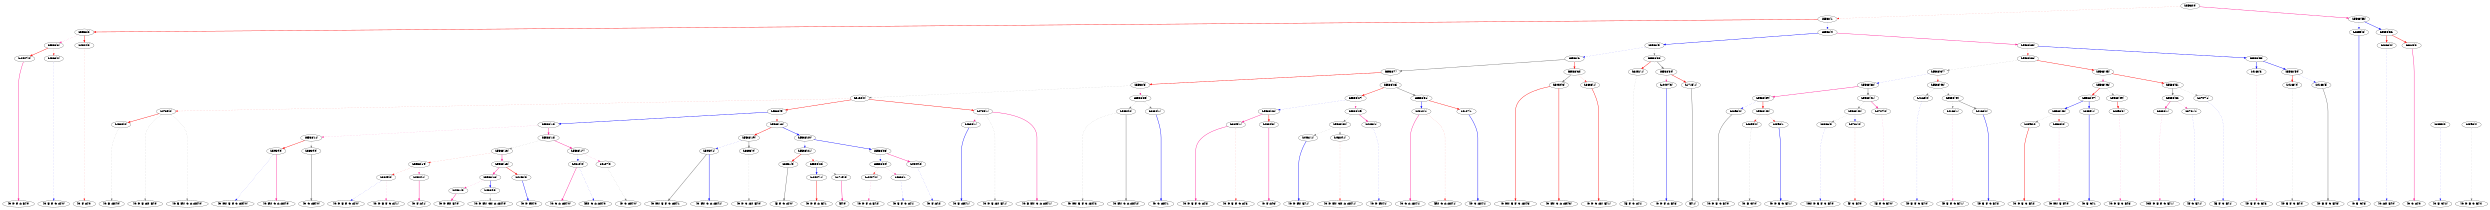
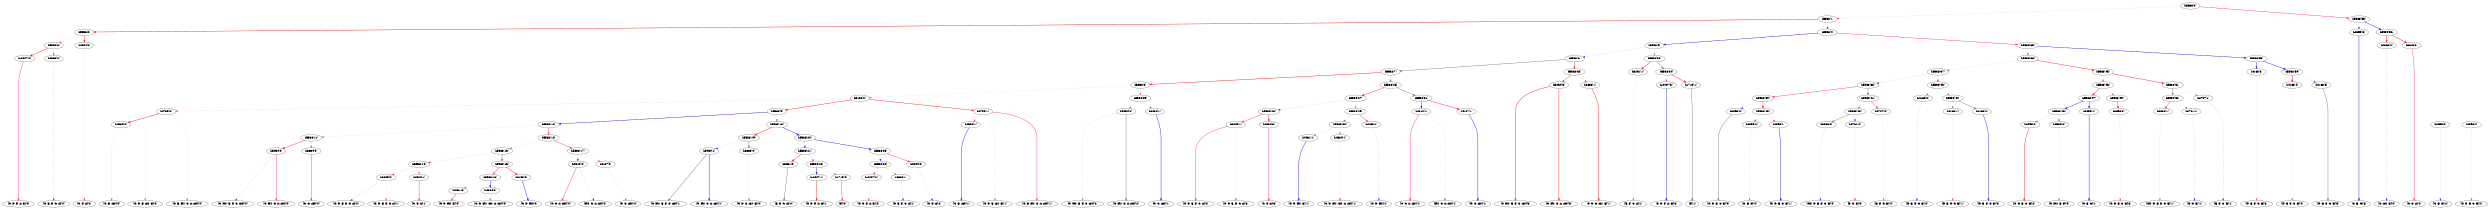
(1841, 118) -> (1841, 118)
